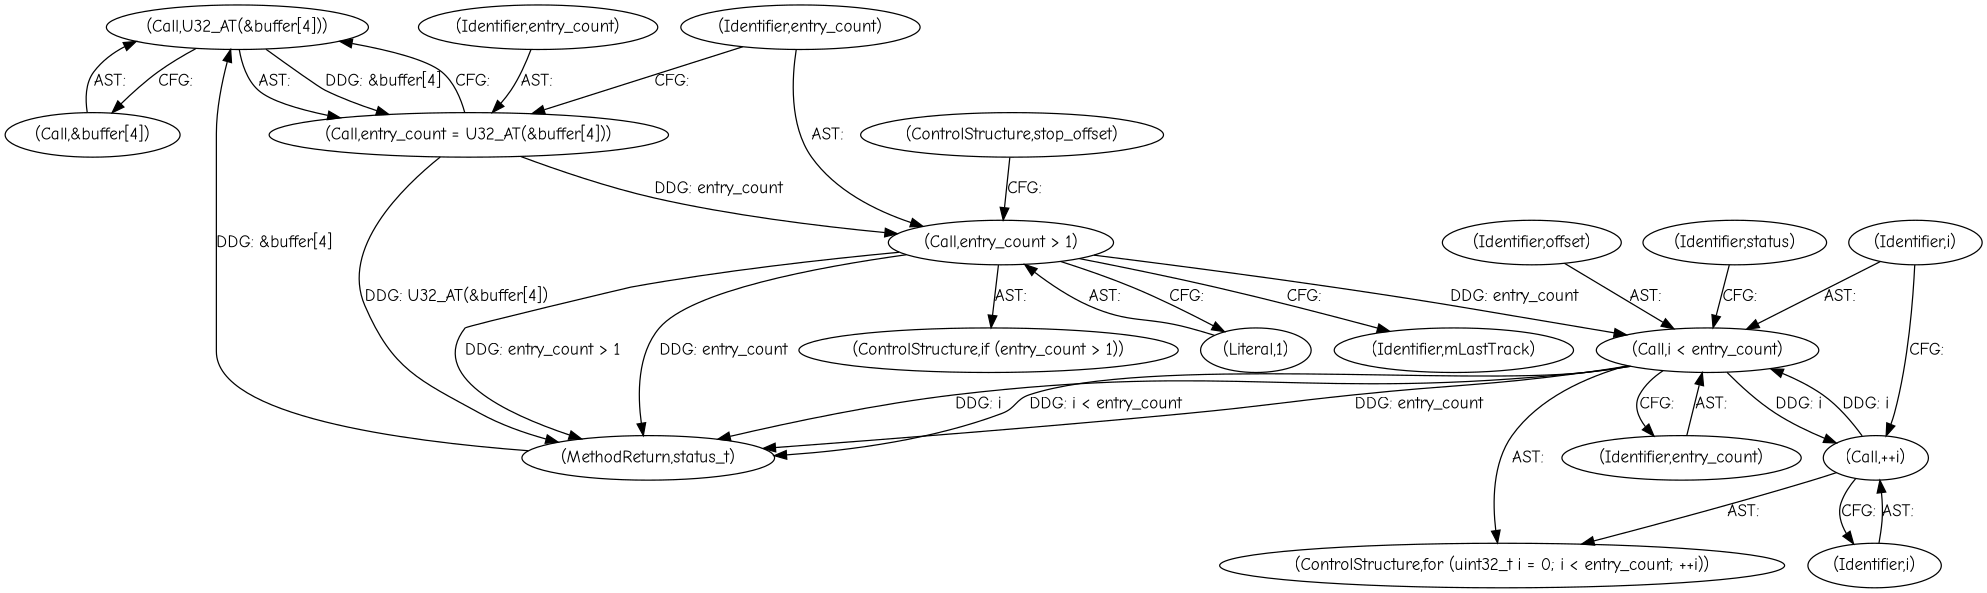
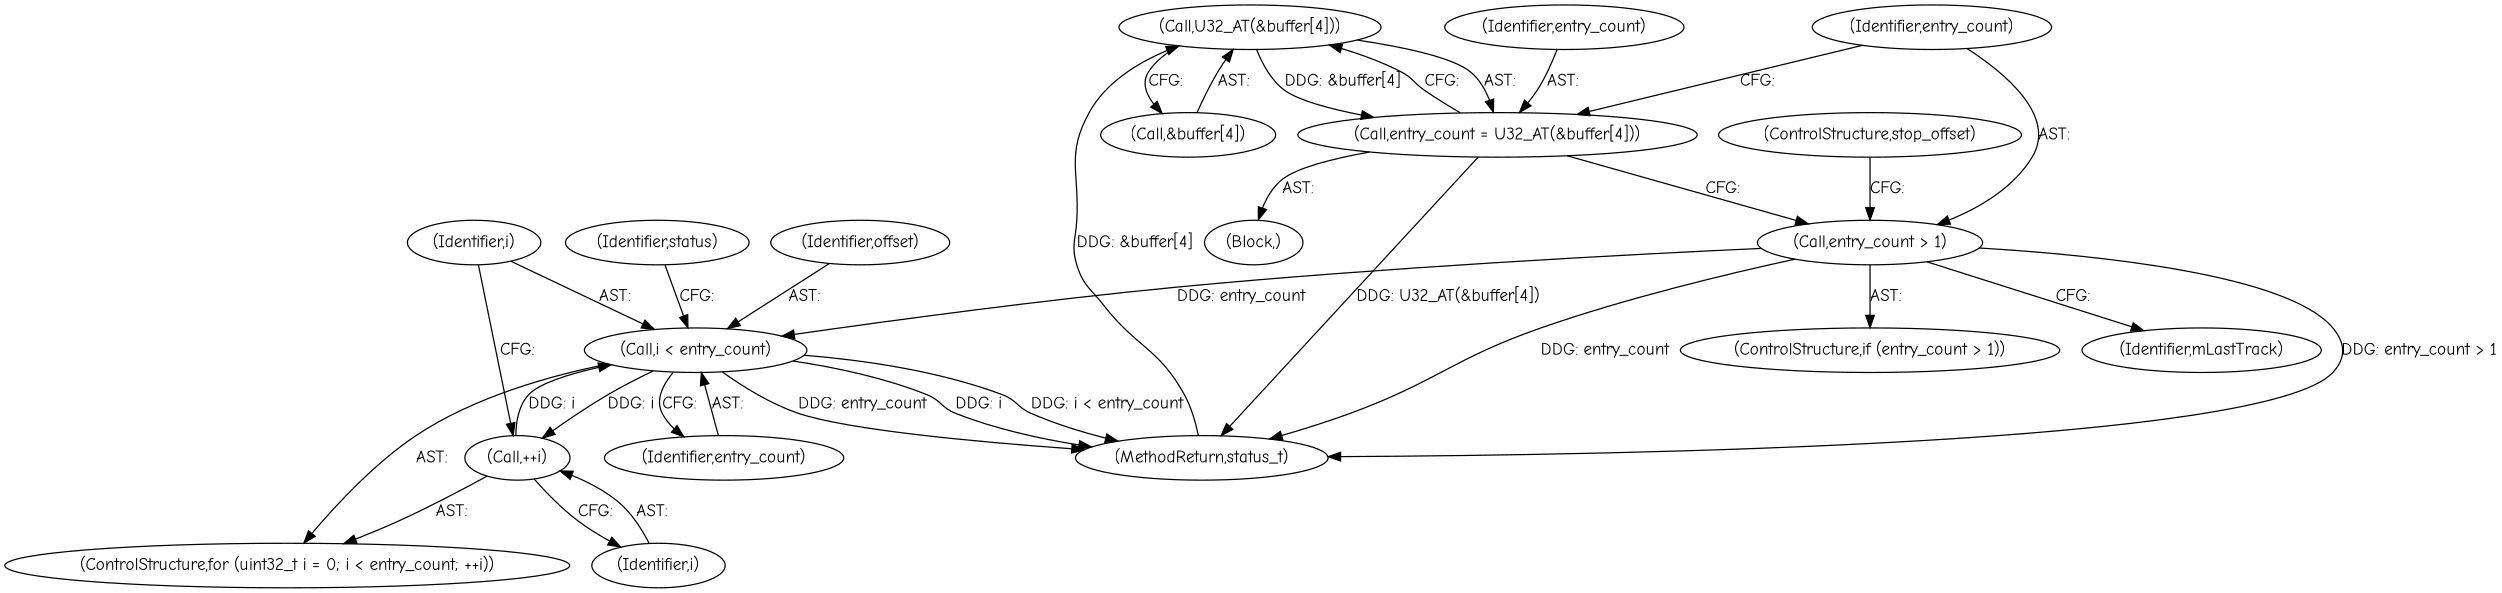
(719, 189) -> (1726, 189)
none -> (1254, 243)
(1256, 350) -> none
